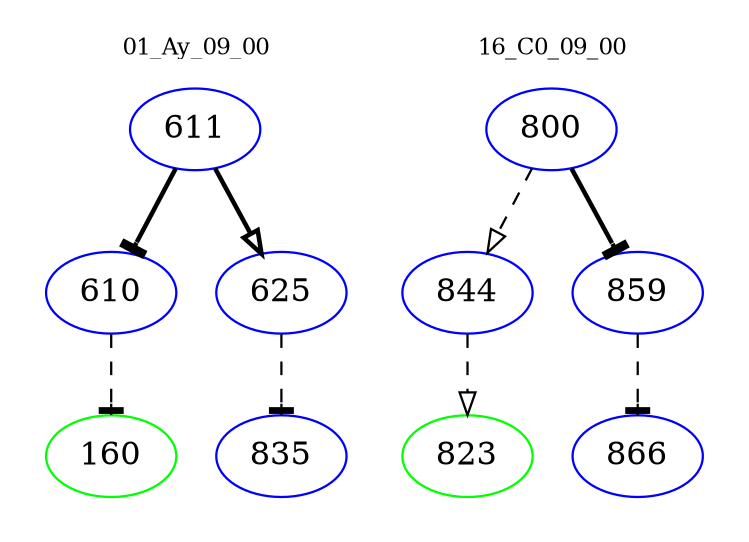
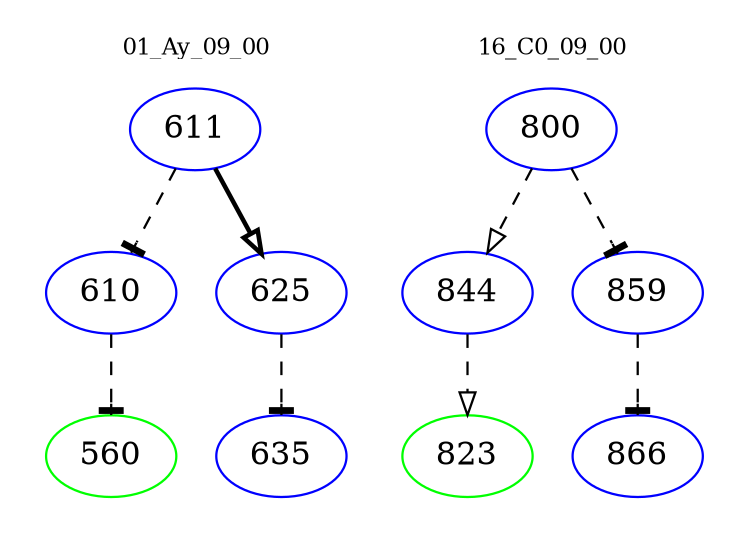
(156, 205) -> (156, 205)
(592, 206) -> (592, 206)
(111, 456) -> (111, 456)
(281, 456) -> (281, 456)
